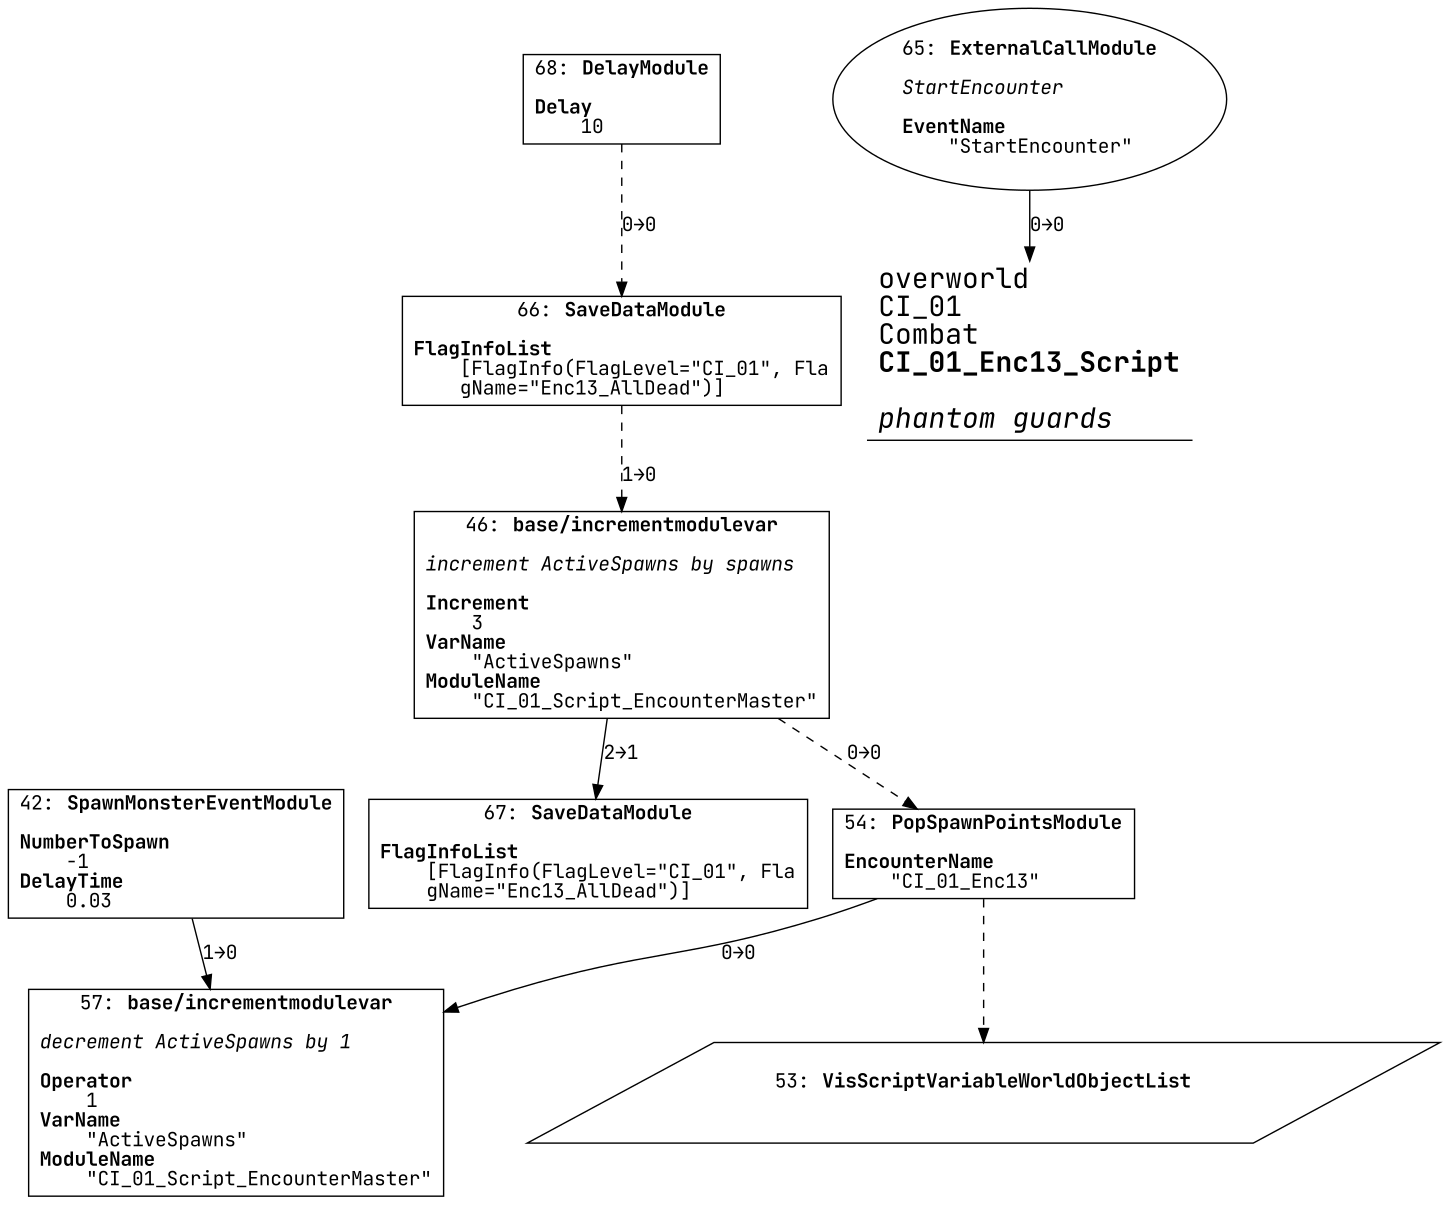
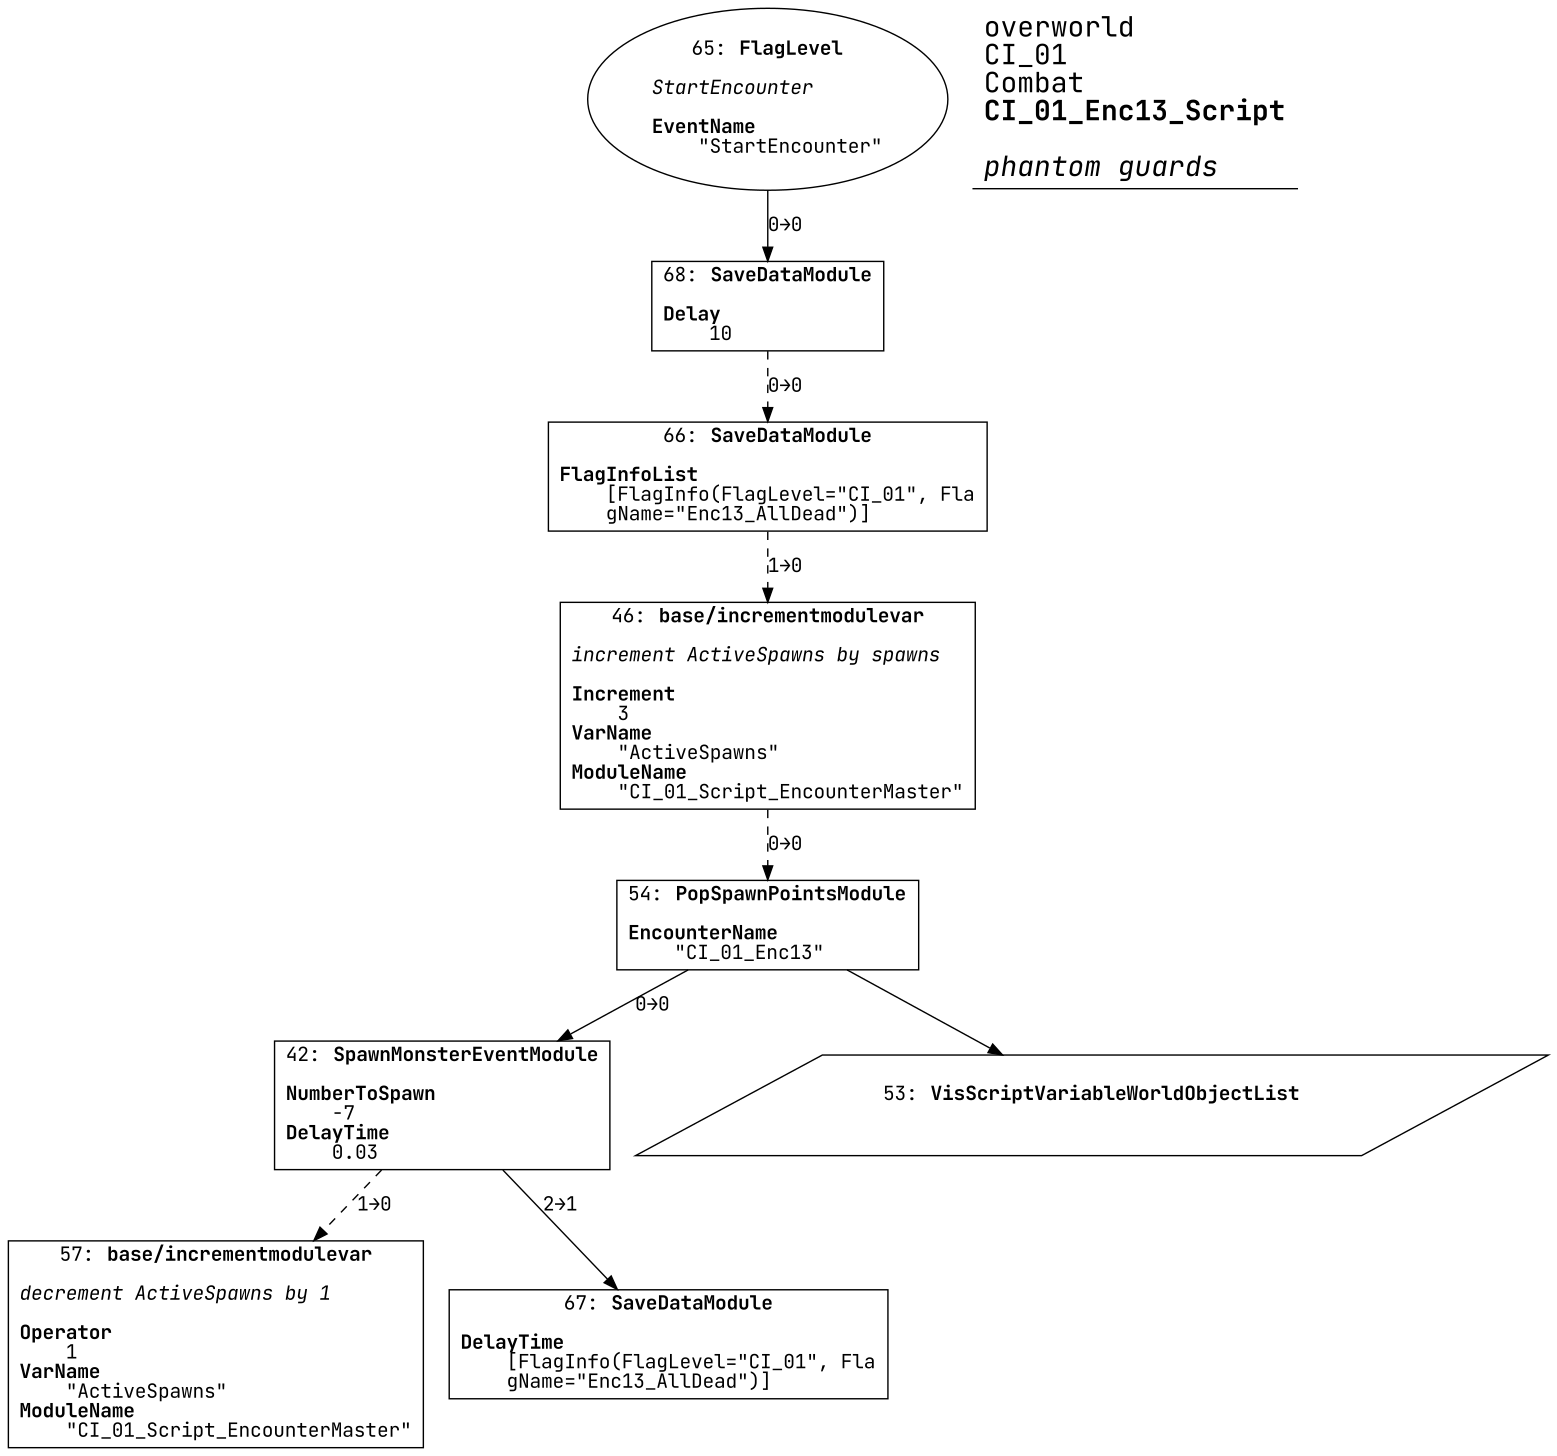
(1054, 49) -> (792, 49)
(646, 69) -> (792, 275)
(1030, 219) -> (768, 219)
(603, 752) -> (555, 1225)
(450, 852) -> (513, 1343)
(54, 862) -> (321, 1114)
(199, 947) -> (353, 1200)
(667, 954) -> (629, 1002)
(984, 964) -> (918, 1009)
